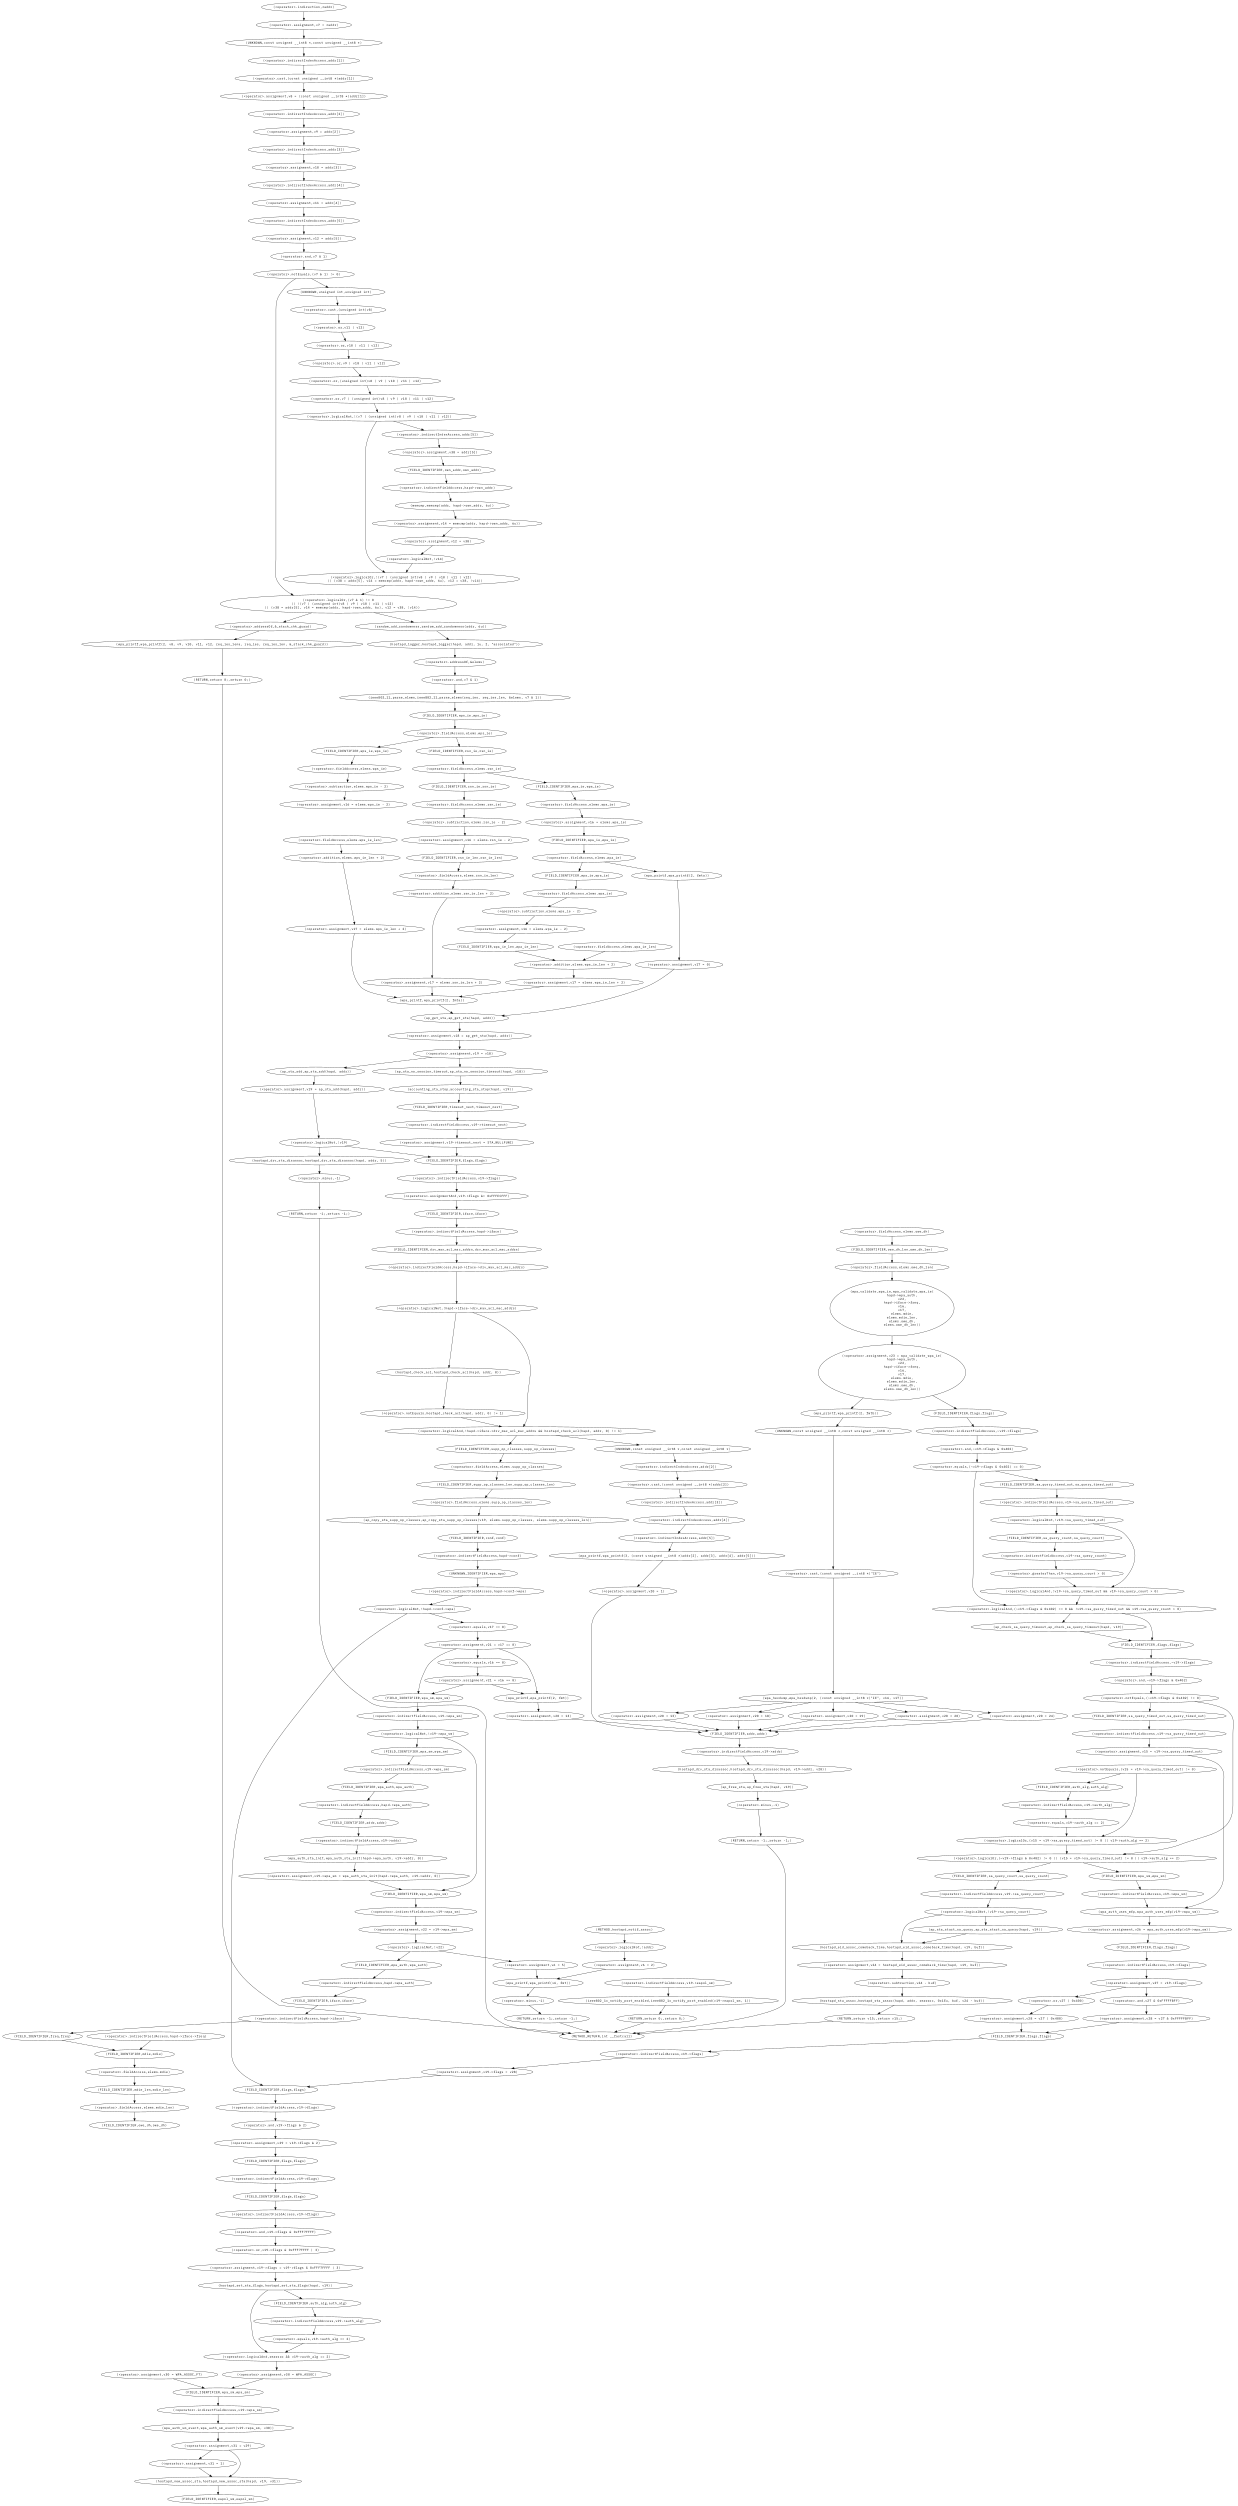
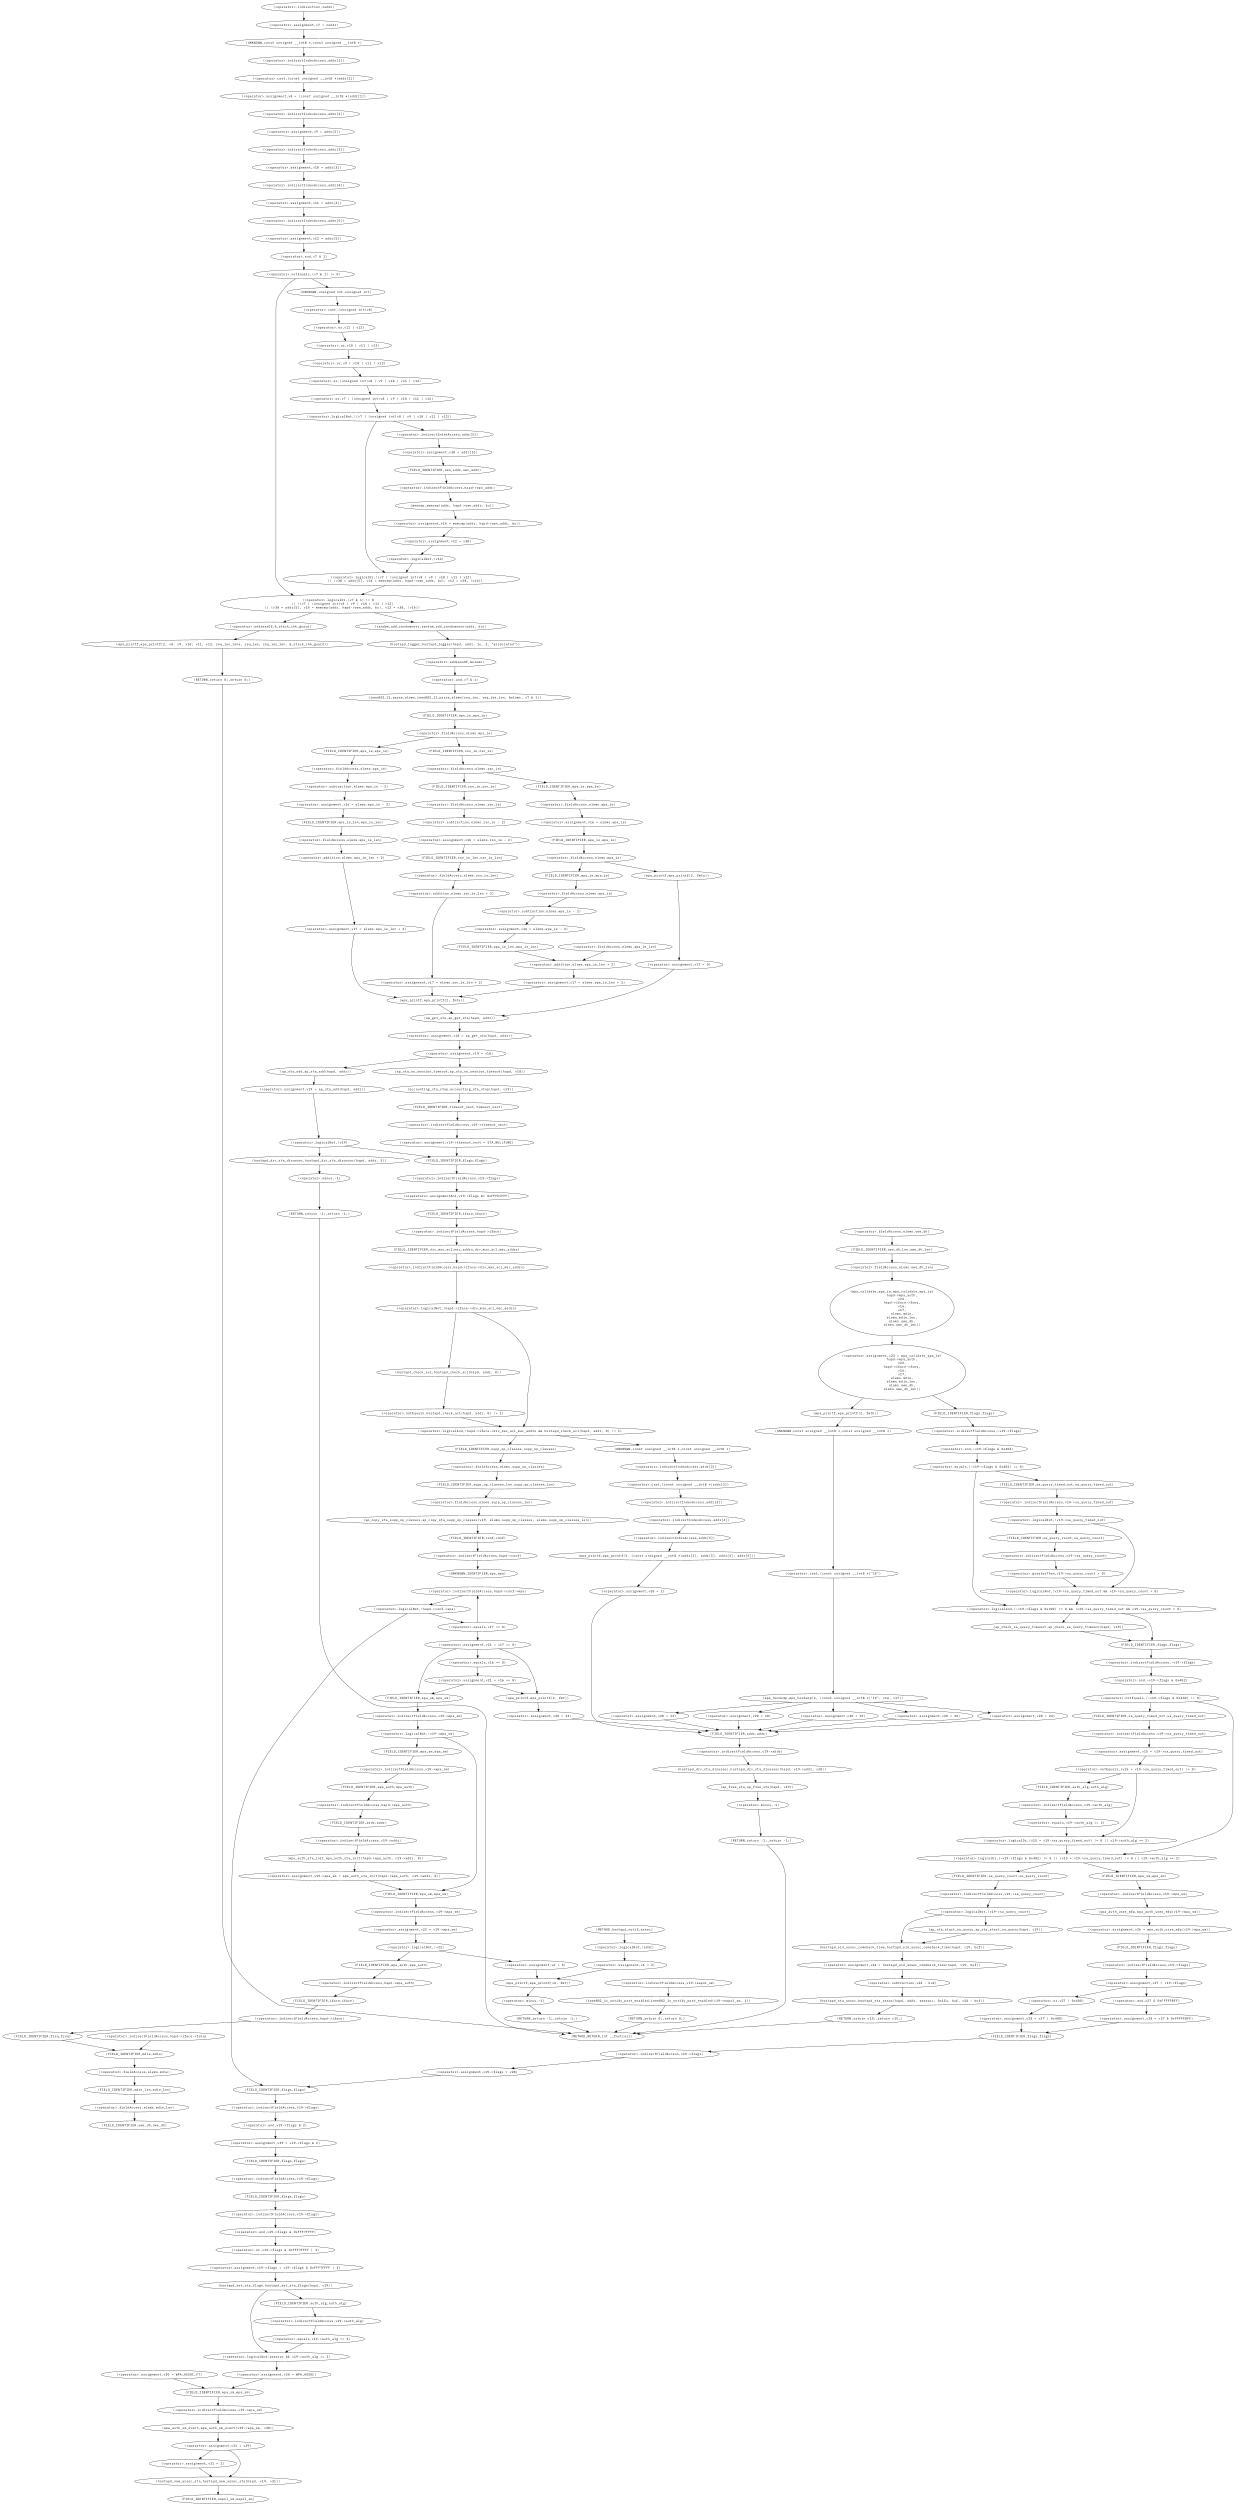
none -> (343, 822)
(465, 830) -> none
(478, 1581) -> (478, 1610)
(1224, 1824) -> (1143, 1760)
